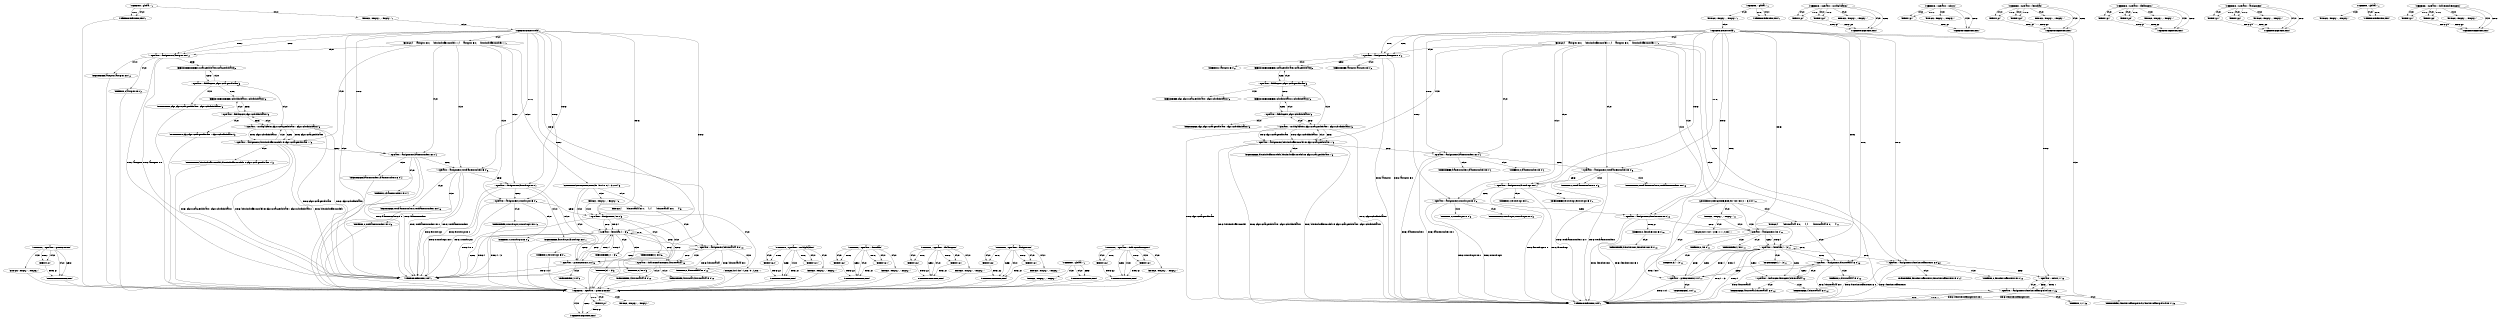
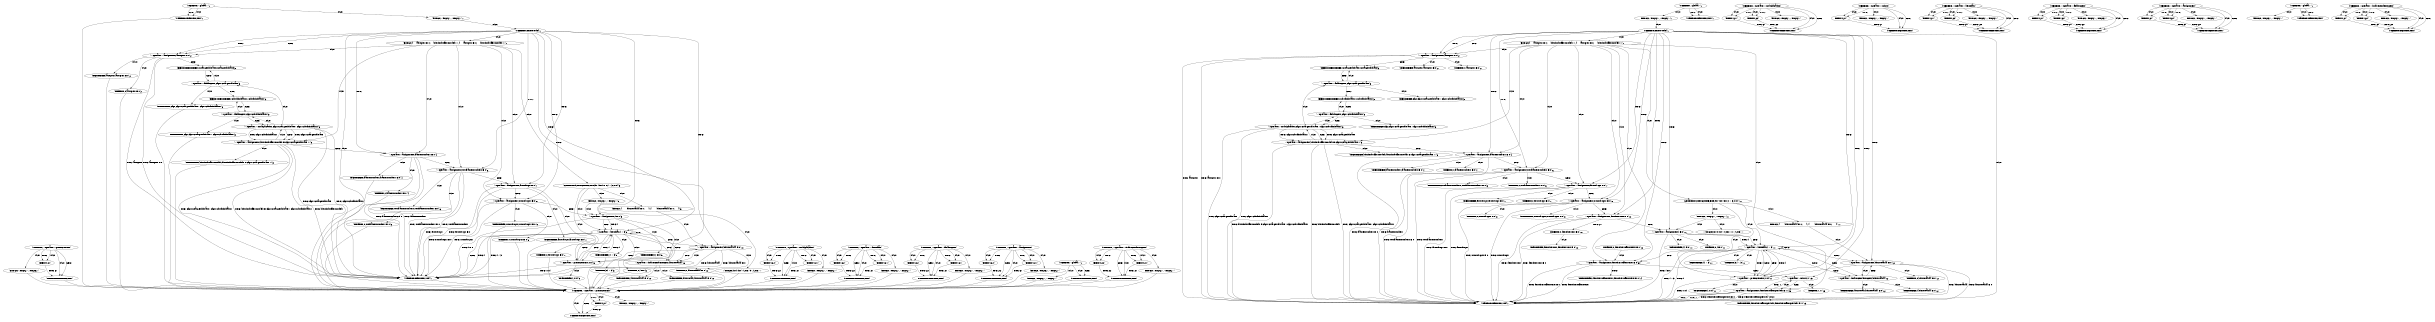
(1927, 271) -> (1615, 271)
(1958, 271) -> (1618, 255)
(2055, 297) -> (1808, 284)
